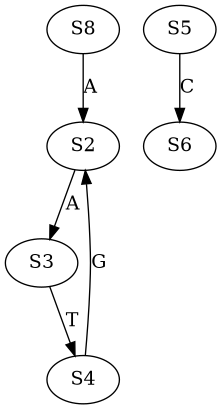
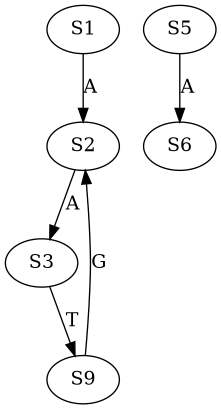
(83, 30) -> (83, 30)
(187, 88) -> (187, 88)
(83, 380) -> (83, 380)
